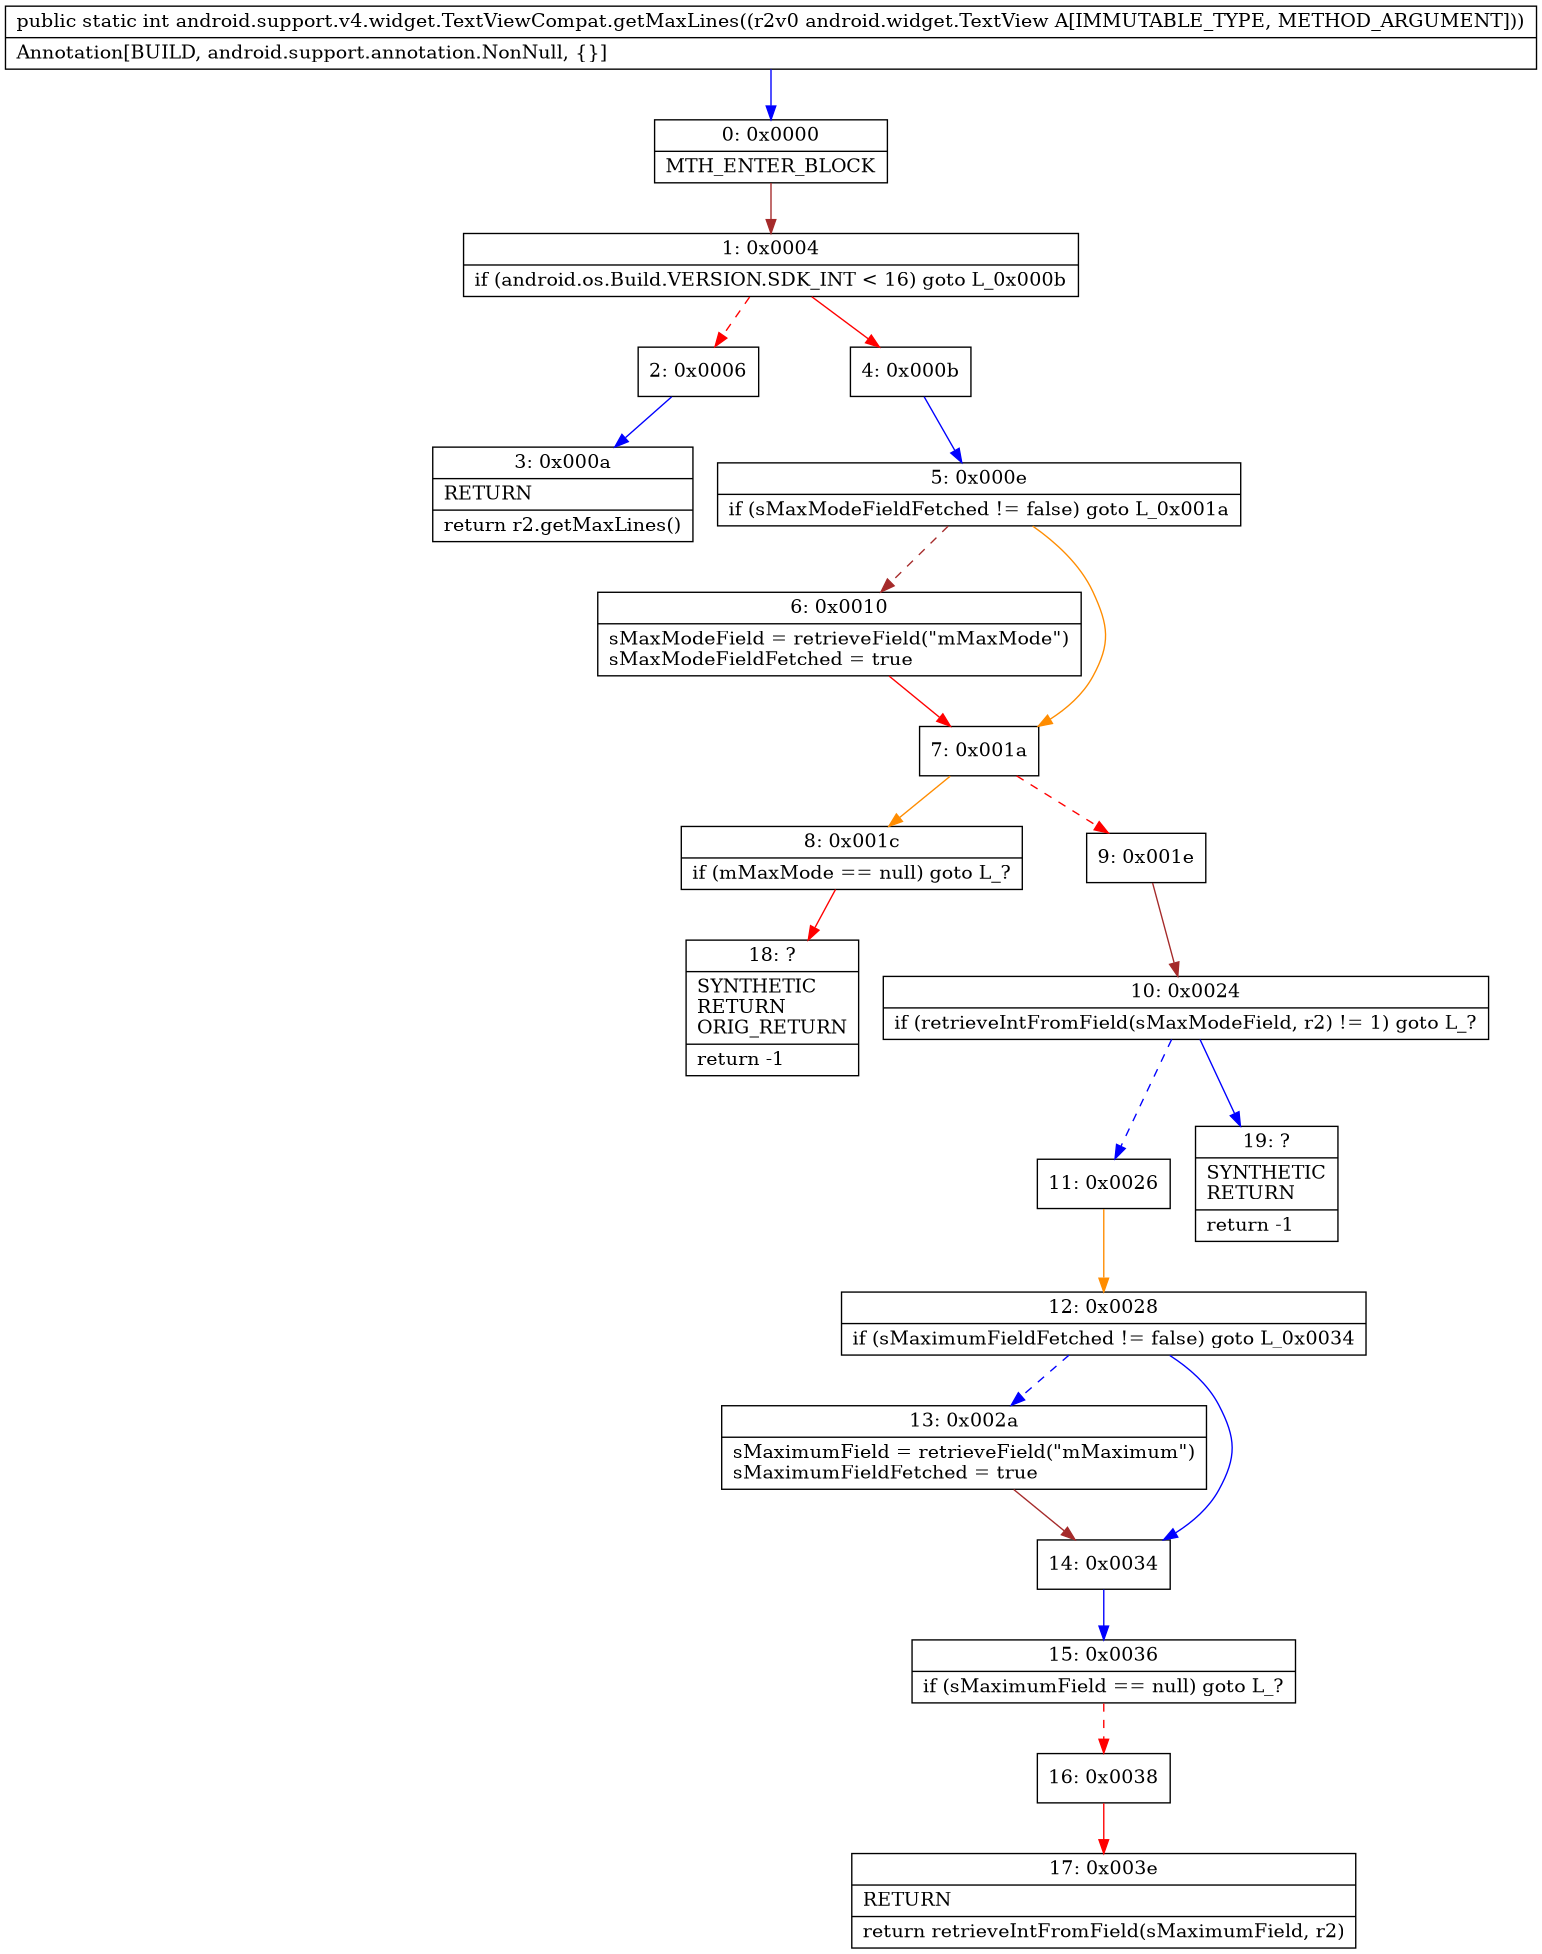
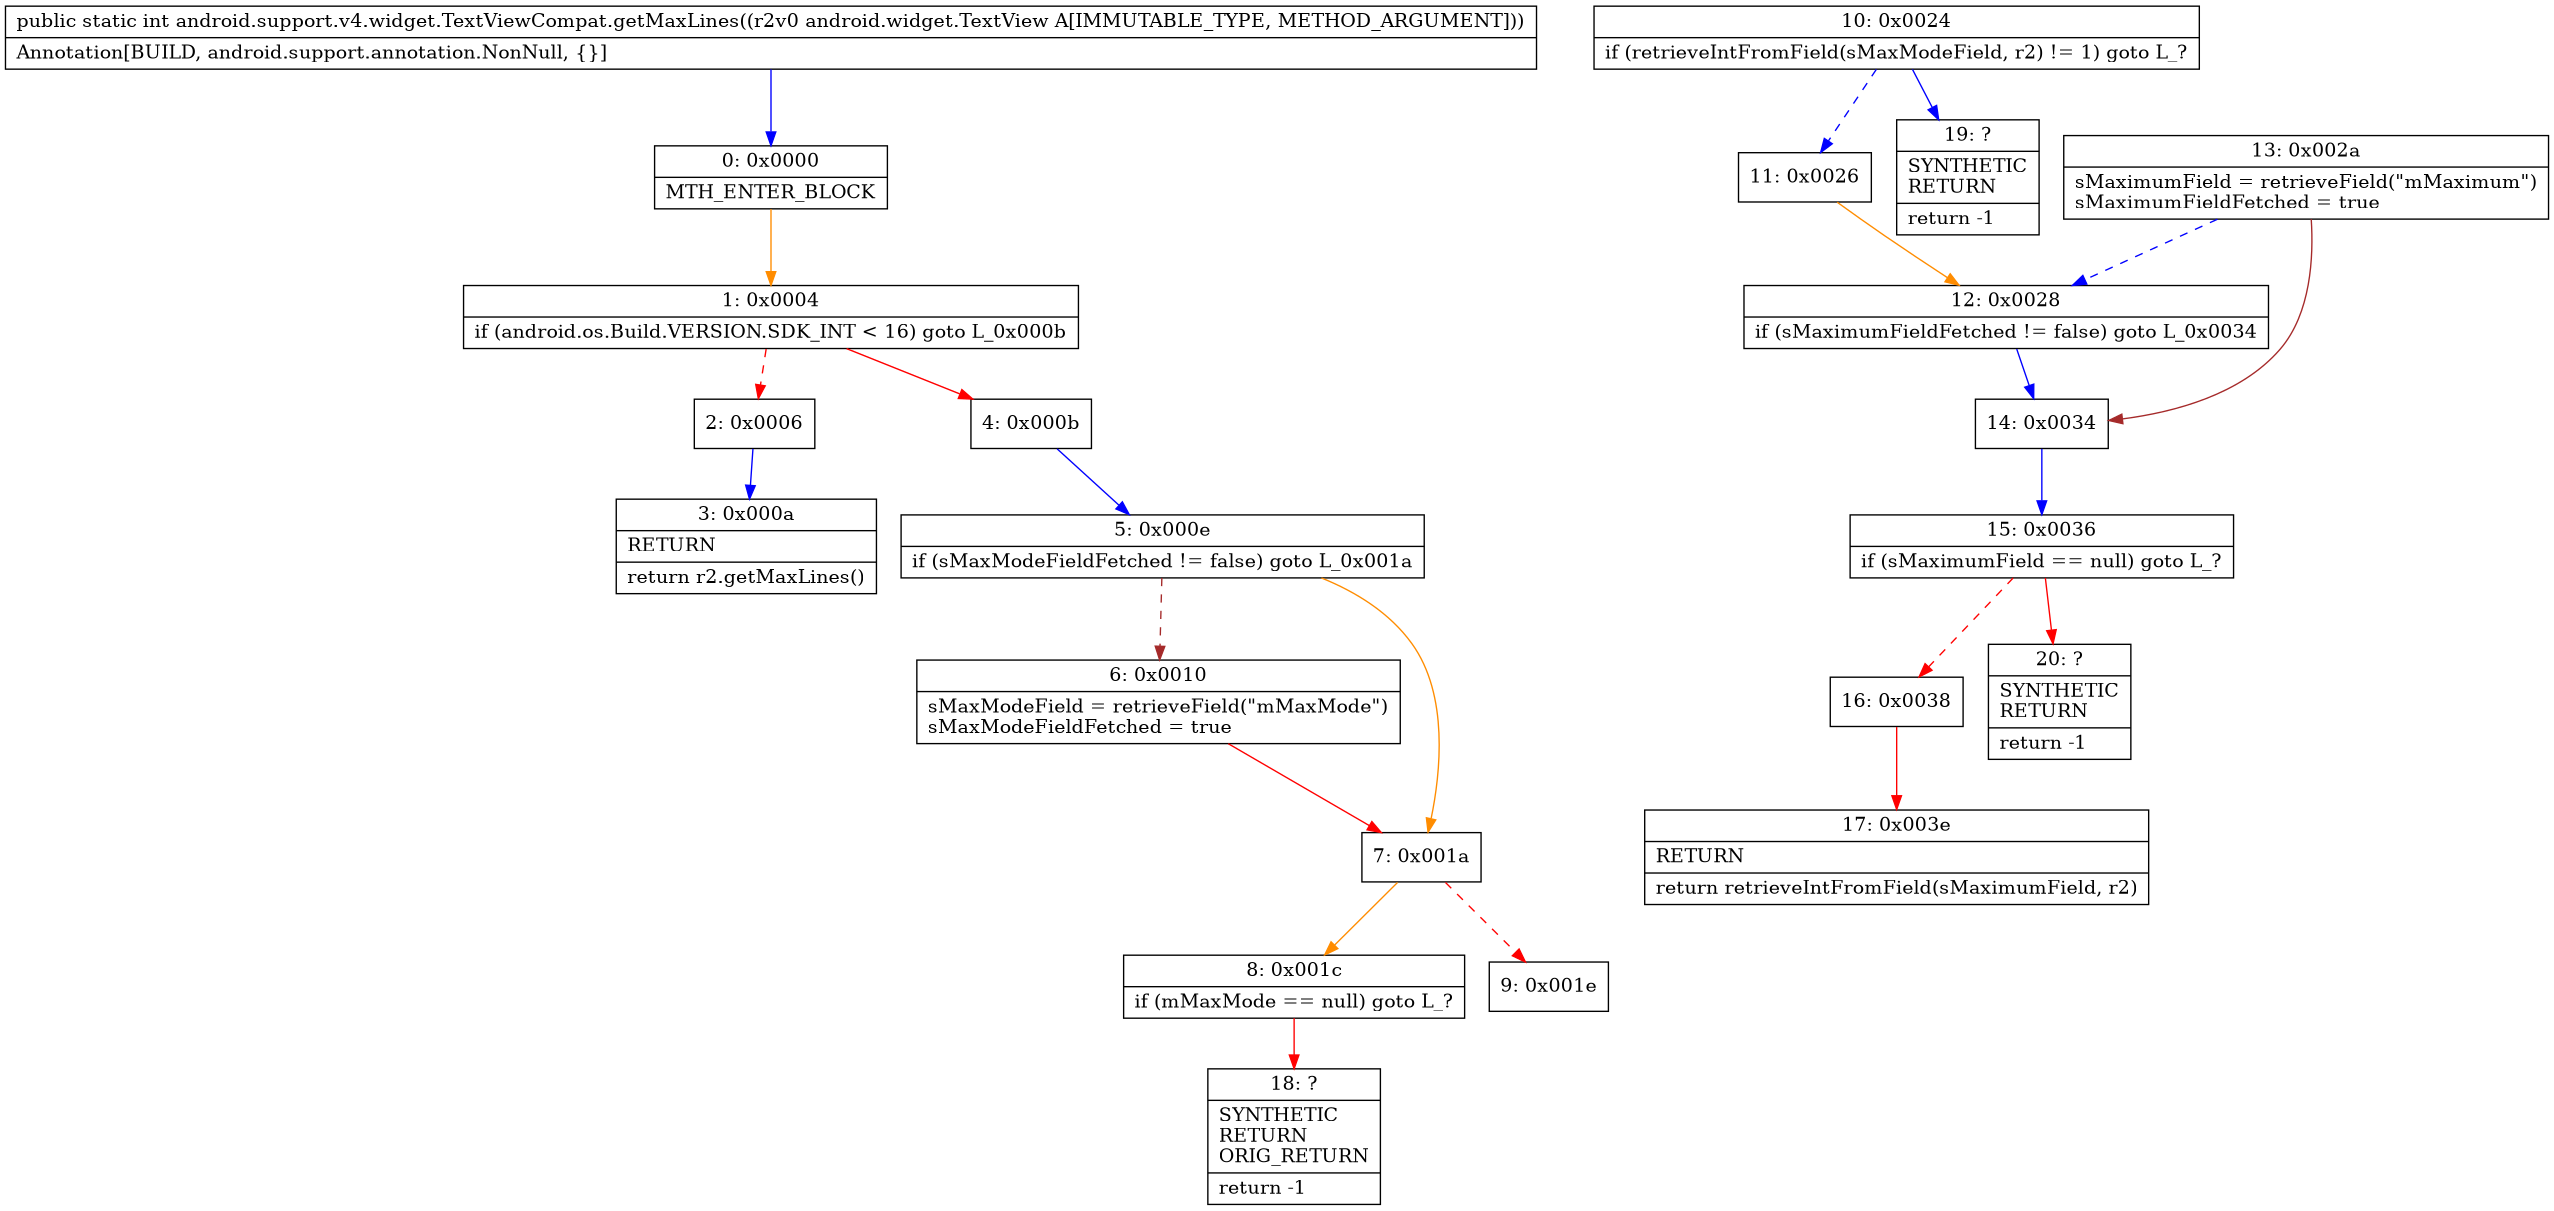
(771, 201) -> (771, 240)
none -> (2060, 702)
(1163, 923) -> none
(1045, 1376) -> (2151, 249)
